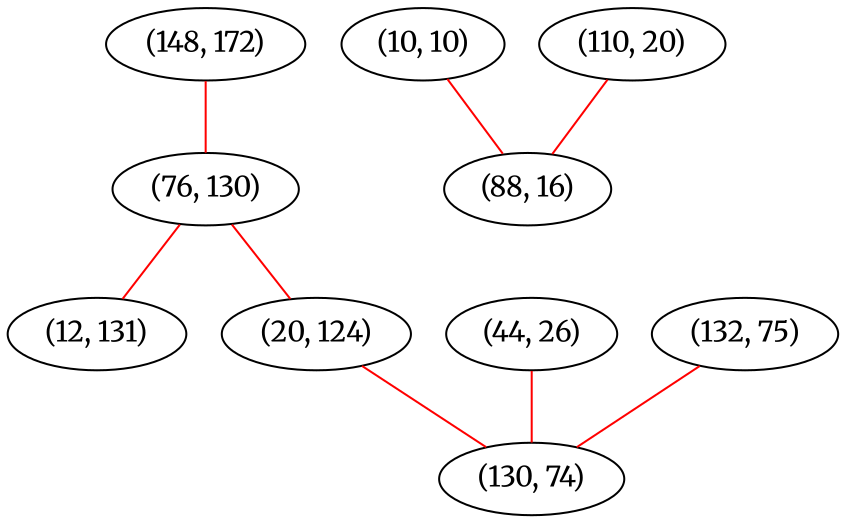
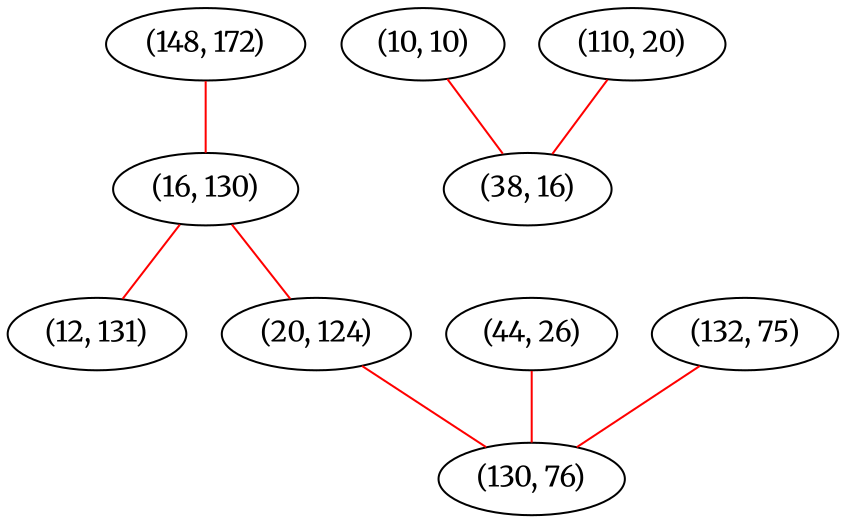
(206, 189) -> (206, 189)
(528, 189) -> (528, 189)
(532, 479) -> (532, 479)
